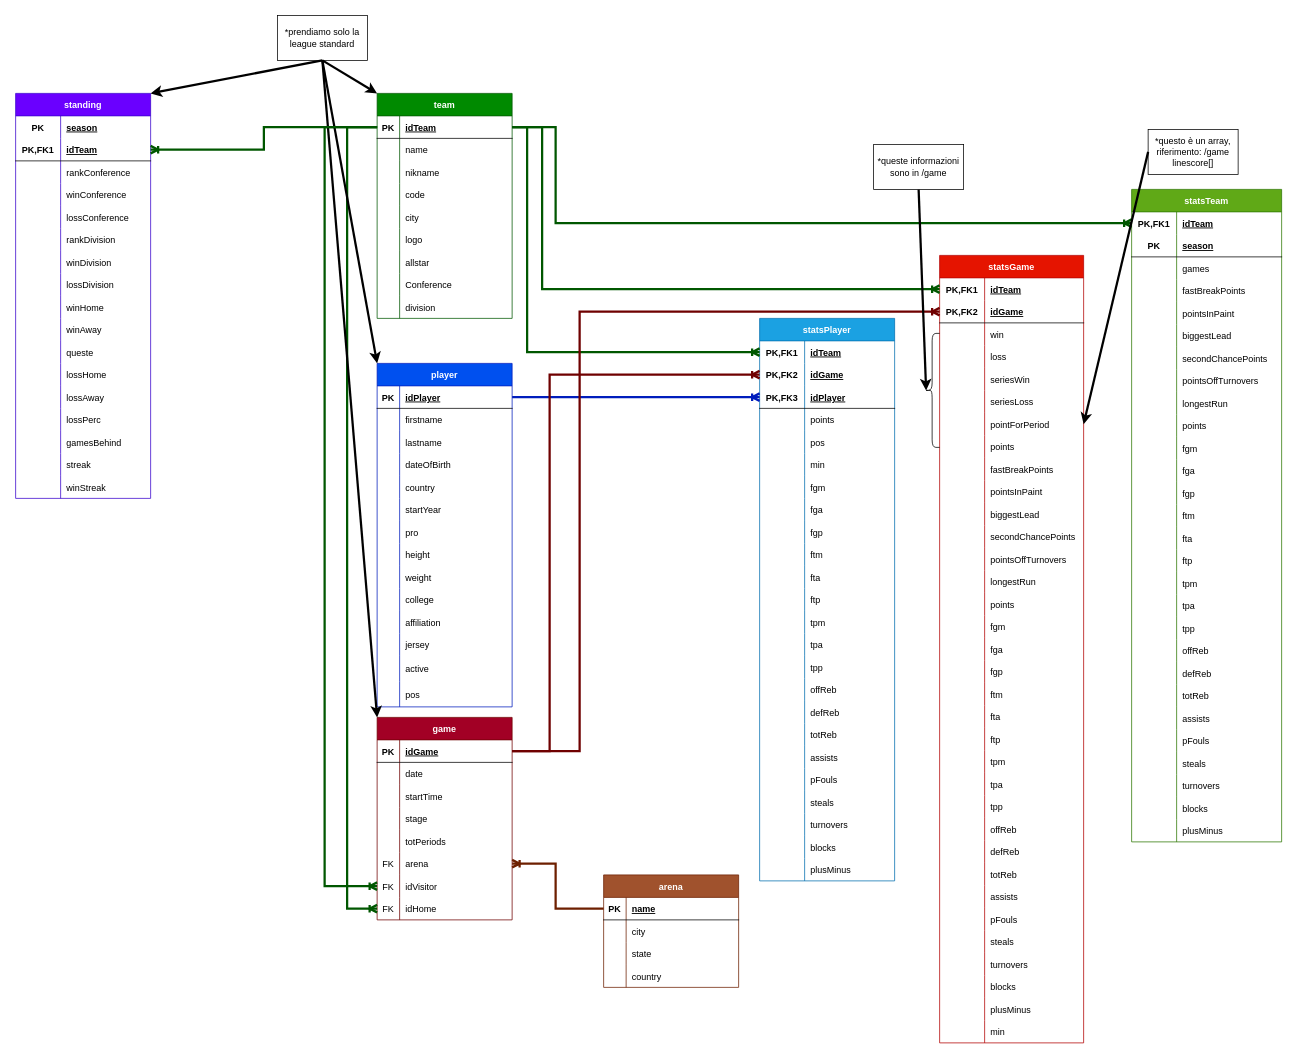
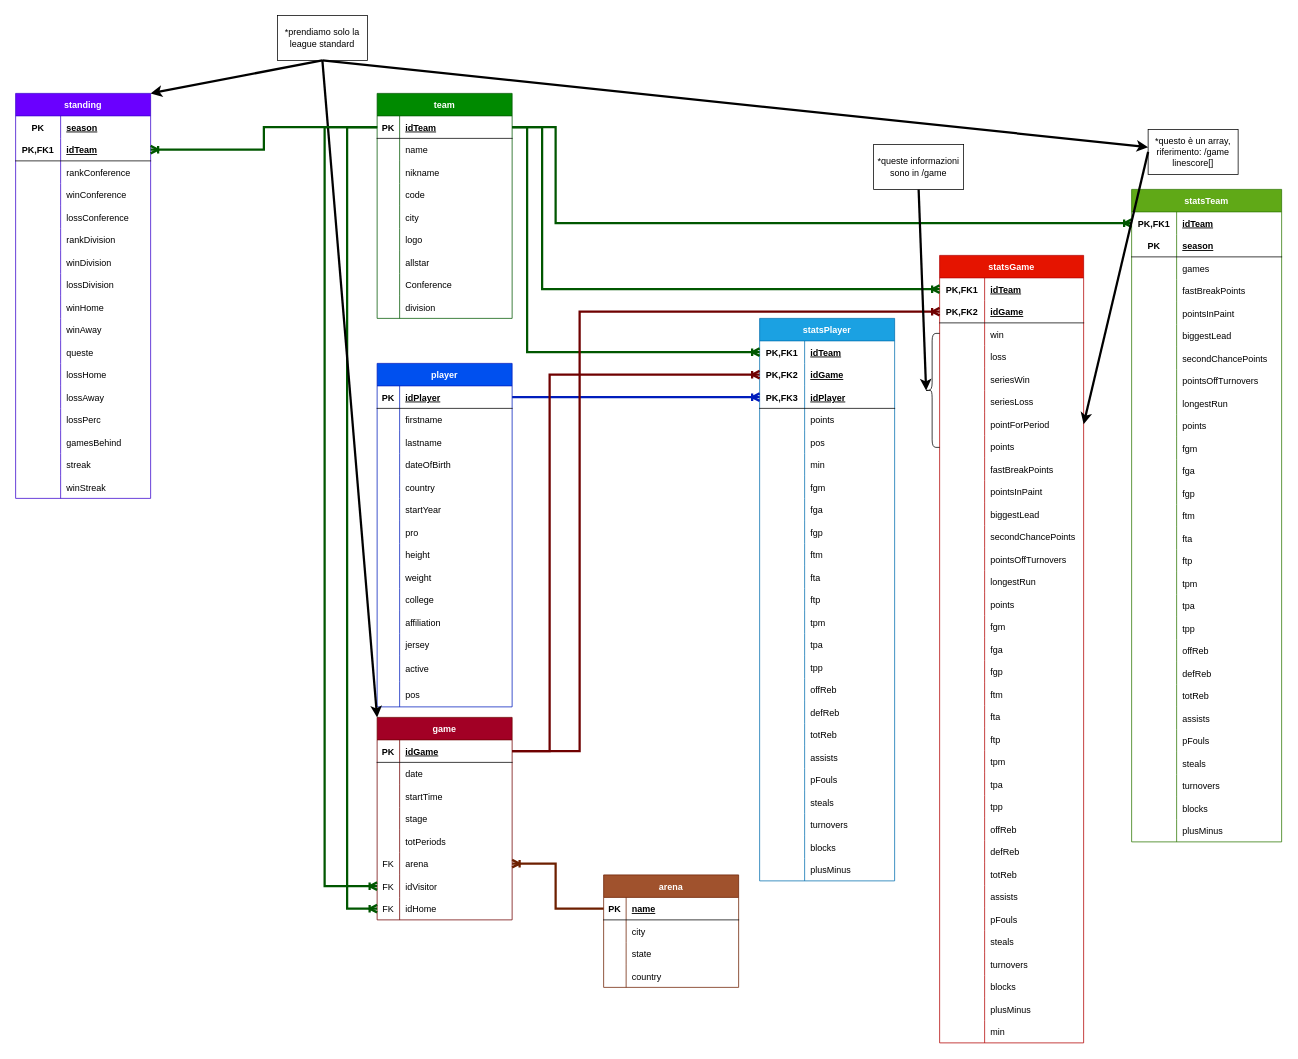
(347, 75) -> (732, 103)
(361, 278) -> none
